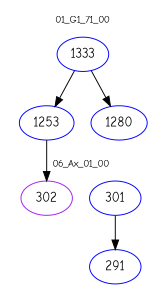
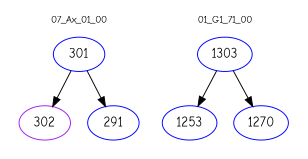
(83, 54) -> (225, 54)
(119, 123) -> (261, 123)
(47, 161) -> (64, 84)
(81, 164) -> (79, 20)
